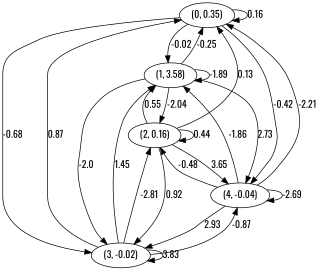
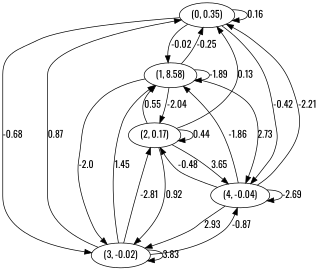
(170, 75) -> (170, 75)
(155, 135) -> (155, 135)
